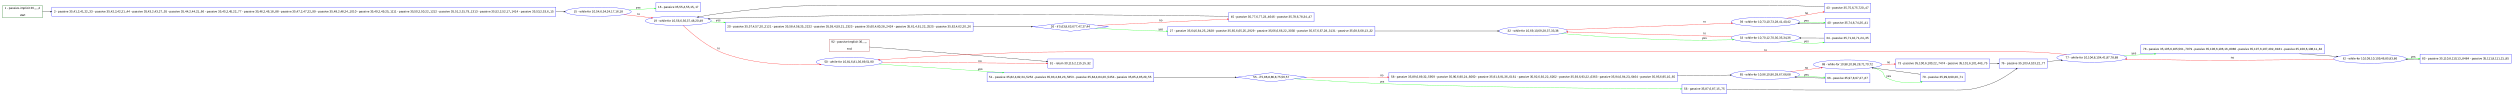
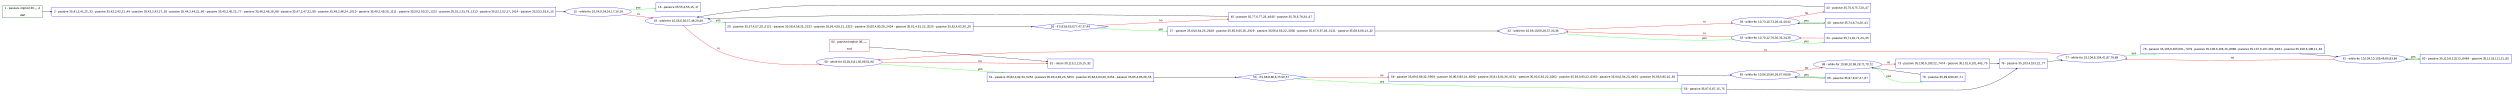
(1813, 38) -> (1813, 38)
